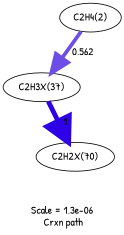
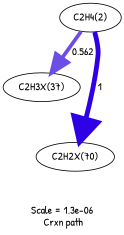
(53, 111) -> (95, 76)
